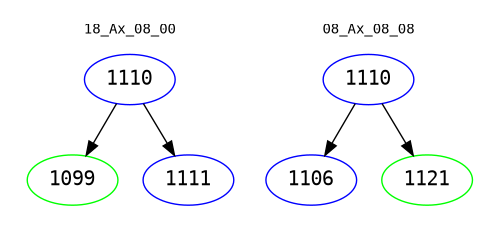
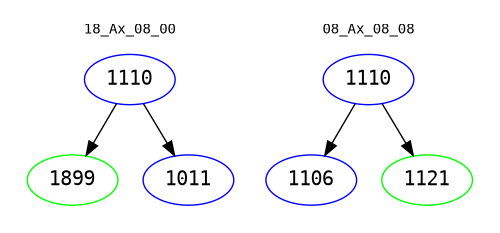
(73, 180) -> (73, 180)
(188, 180) -> (188, 180)
